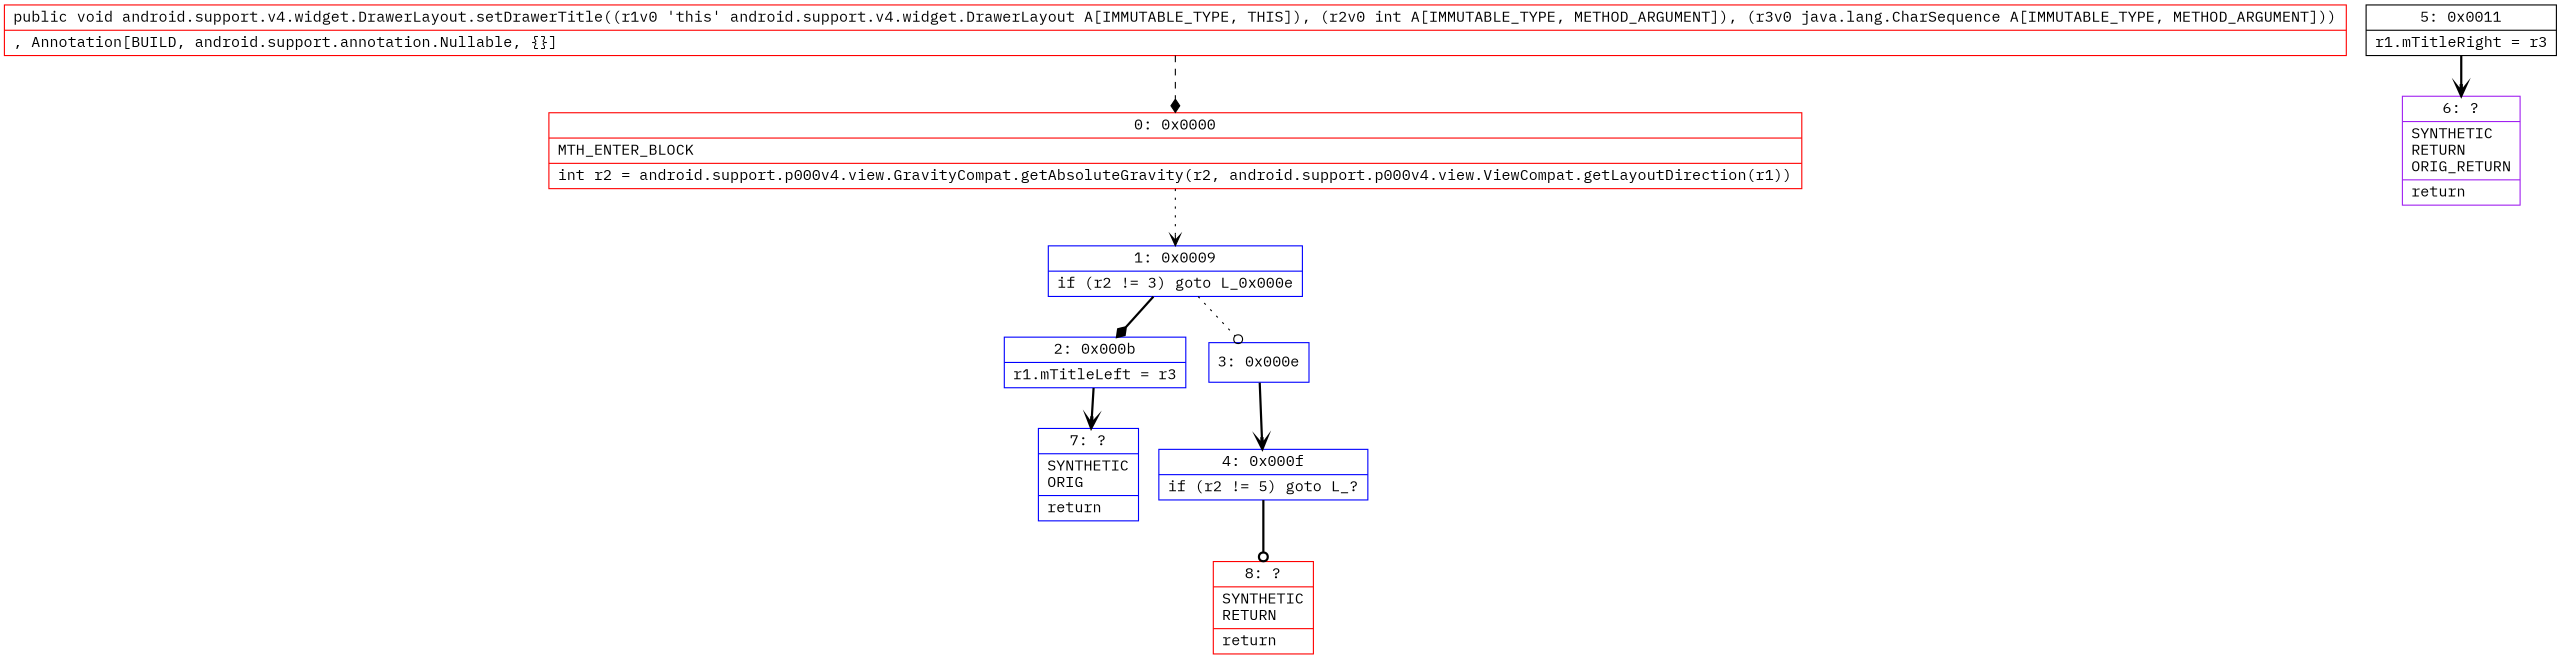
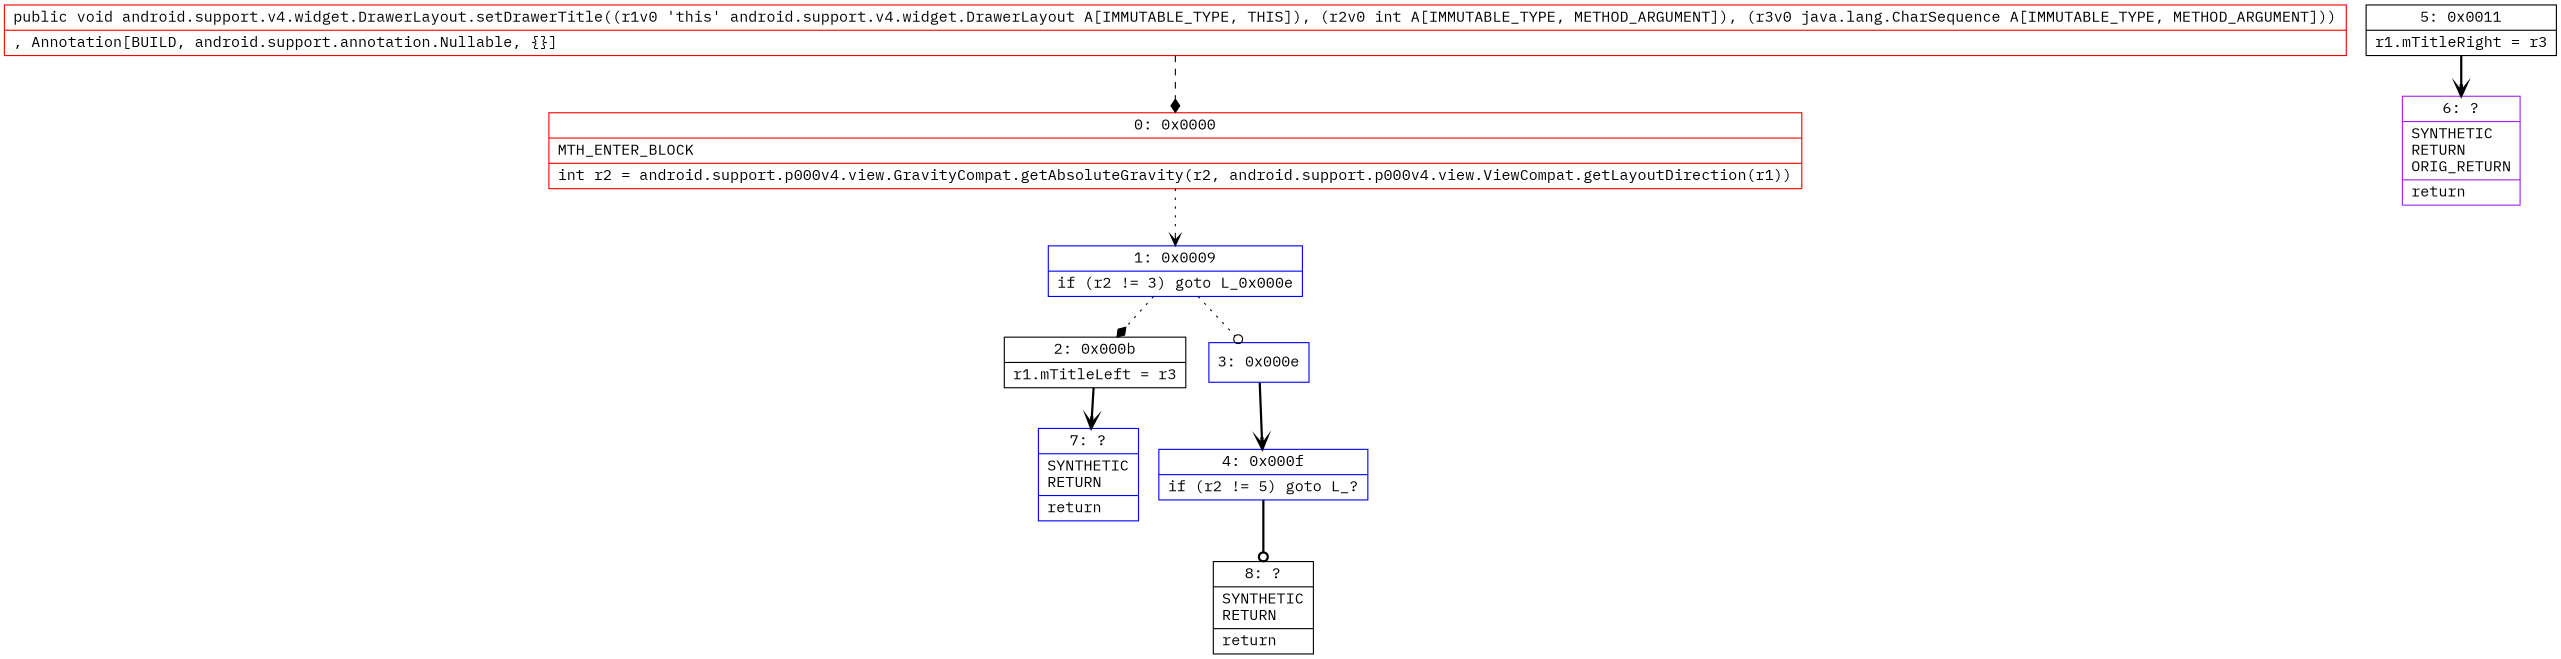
(1140, 312) -> (1140, 312)
(1095, 362) -> (1095, 362)
(1066, 482) -> (1075, 482)
(1263, 608) -> (1263, 608)
